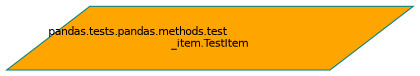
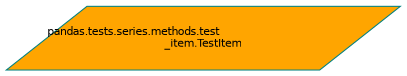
(210, 38) -> (203, 38)
